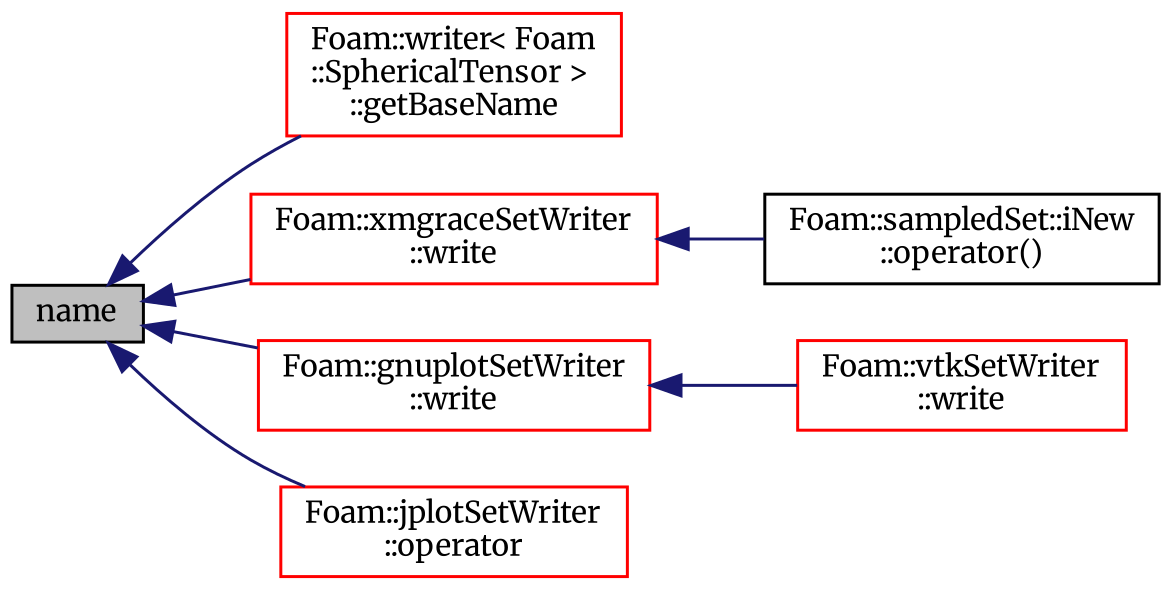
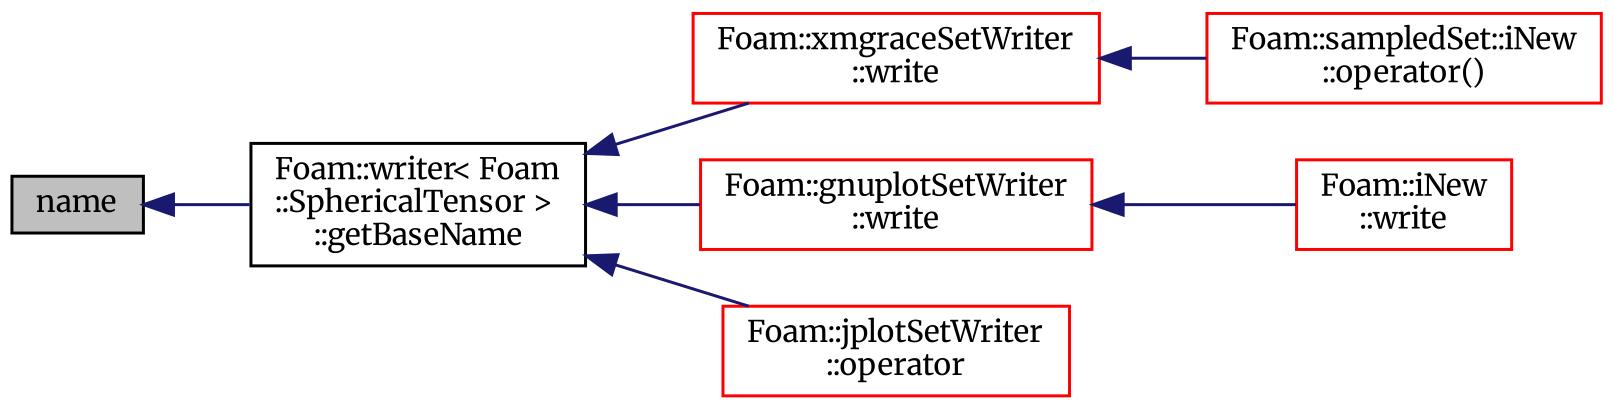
(454, 75) -> (418, 205)
(962, 239) -> (1404, 58)
(212, 287) -> (682, 124)
(215, 340) -> (658, 205)
(962, 385) -> (1404, 205)
(212, 434) -> (682, 286)
